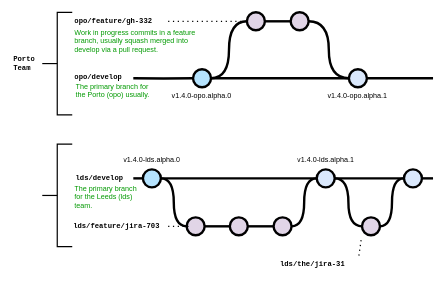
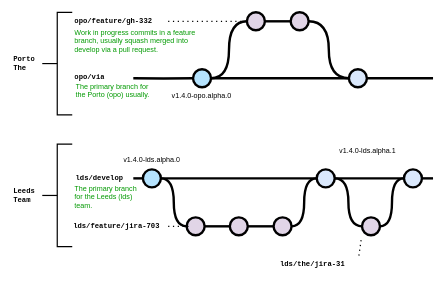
(24, 64) -> (24, 64)
(96, 78) -> (88, 78)
(358, 96) -> none
(326, 161) -> (368, 152)
none -> (27, 196)
